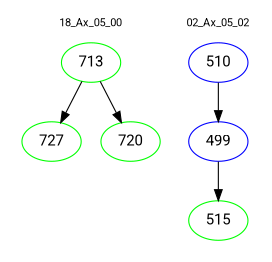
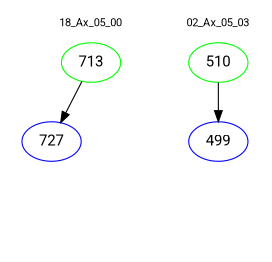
(218, 24) -> (218, 24)
(218, 63) -> (218, 63)
(52, 142) -> (52, 142)
(131, 142) -> none
(218, 221) -> none
